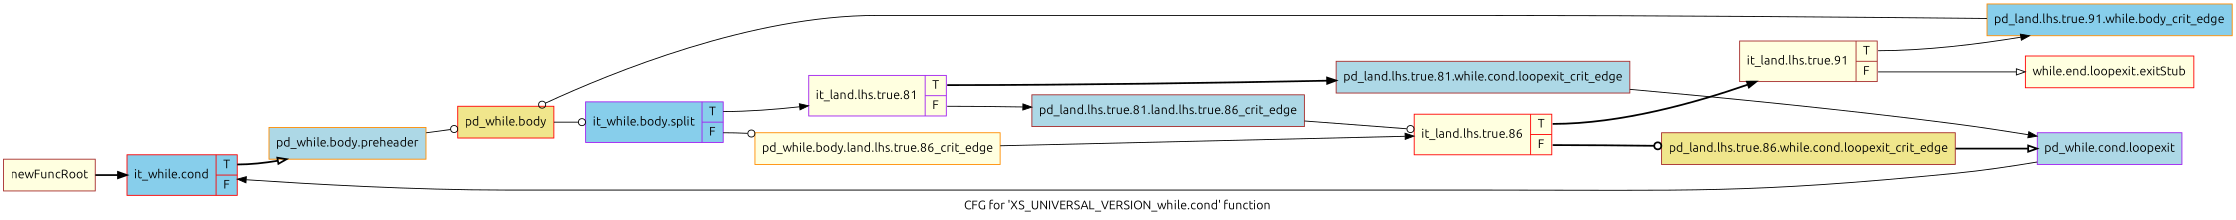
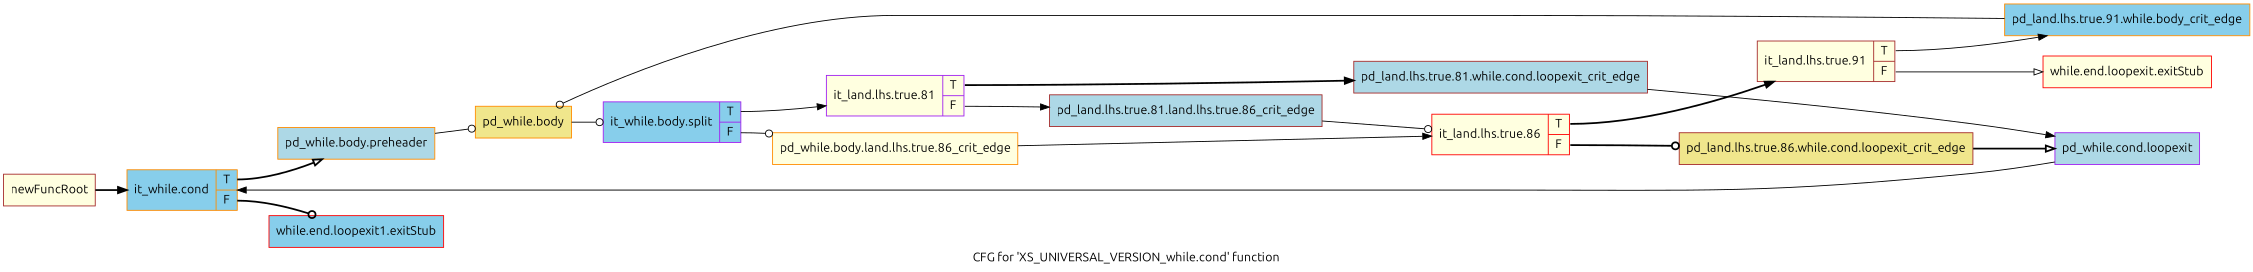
(506, 122) -> (523, 122)
(182, 175) -> (182, 190)
none -> (356, 232)
